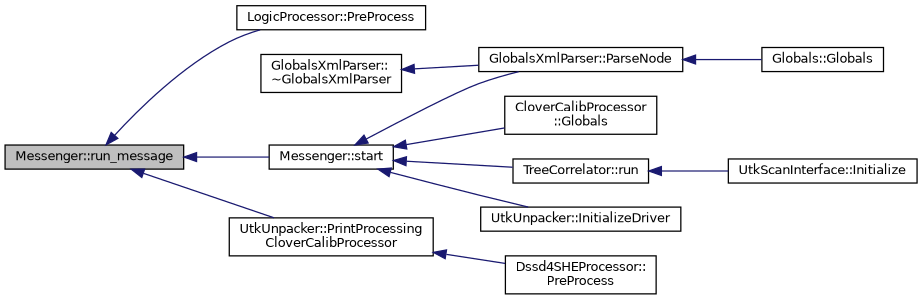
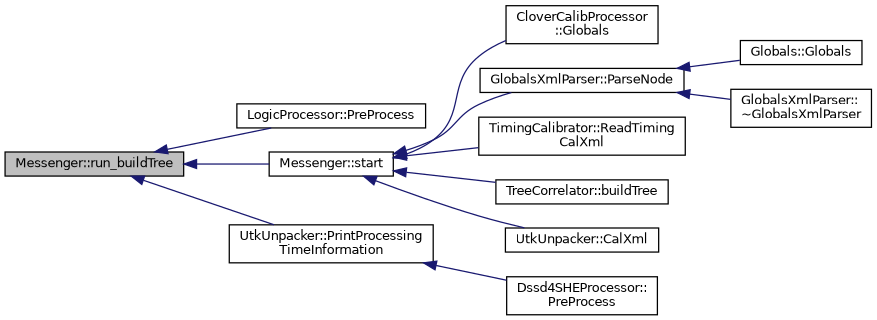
(447, 67) -> (710, 97)
none -> (582, 136)
(94, 157) -> (94, 164)
(581, 171) -> (582, 192)
(823, 171) -> none
(581, 219) -> (582, 240)
(331, 237) -> (331, 244)
